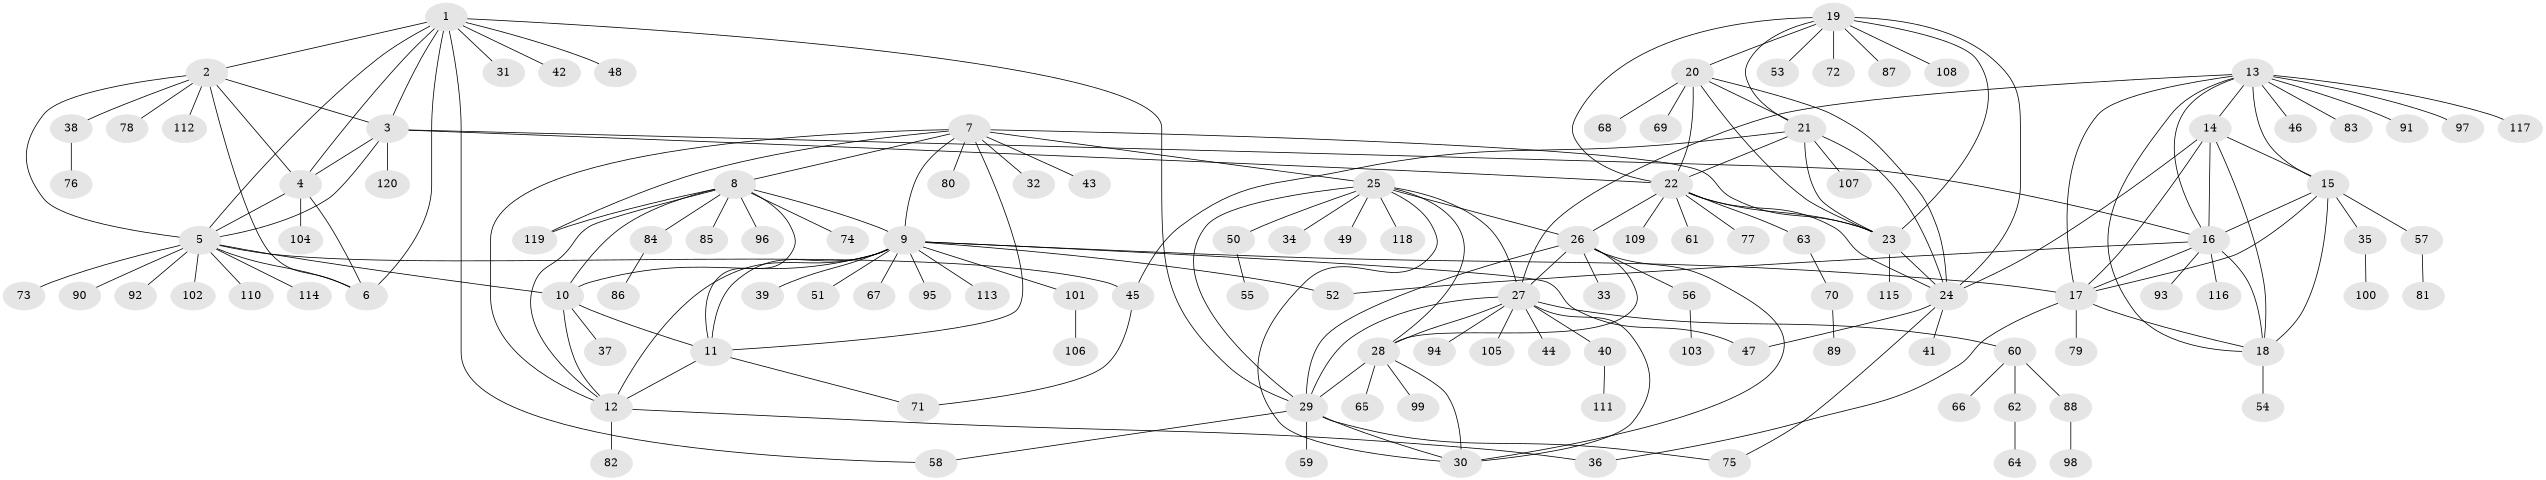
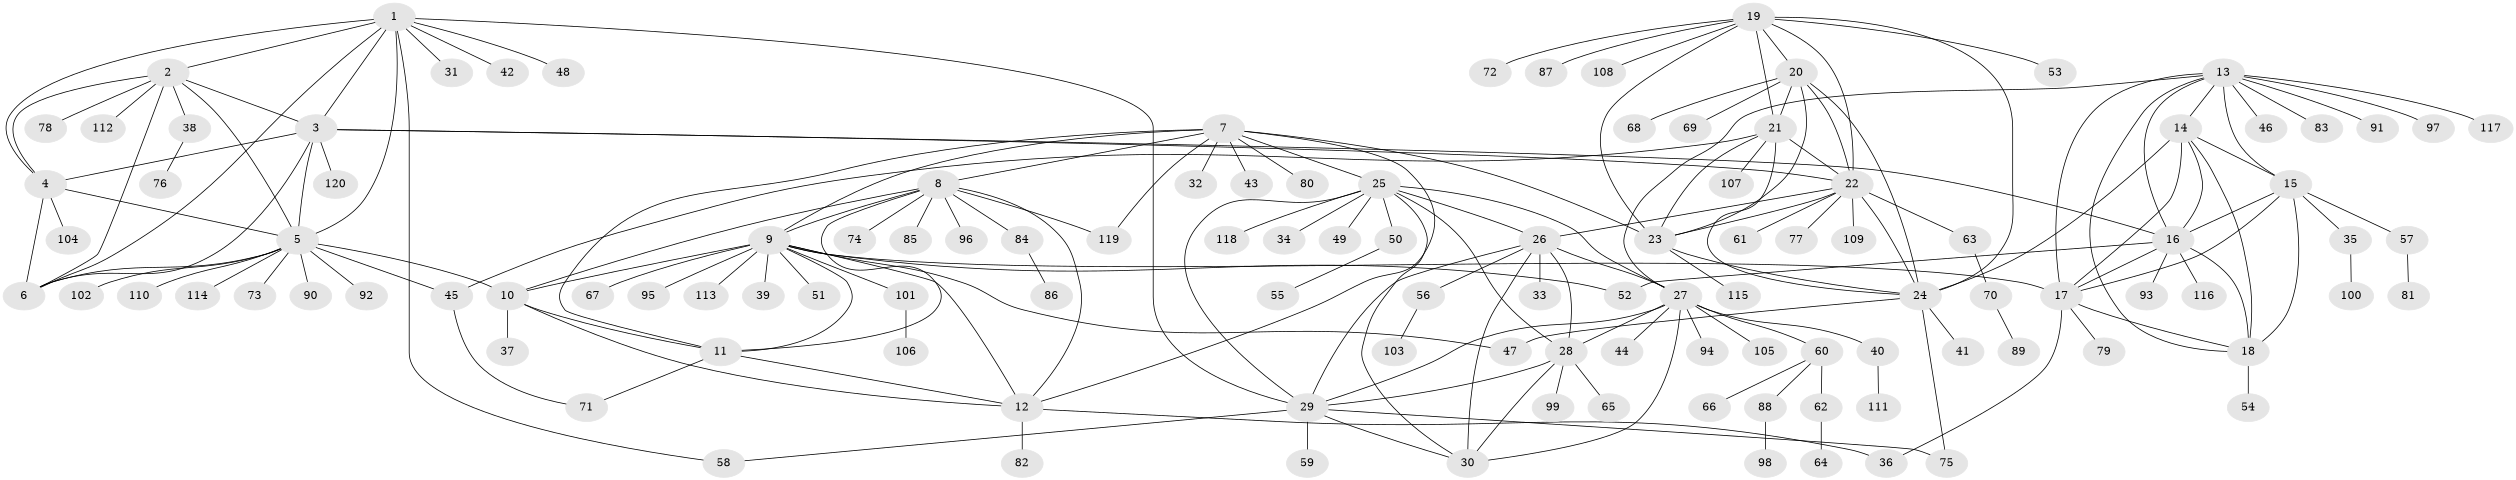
none -> (200, 261)
